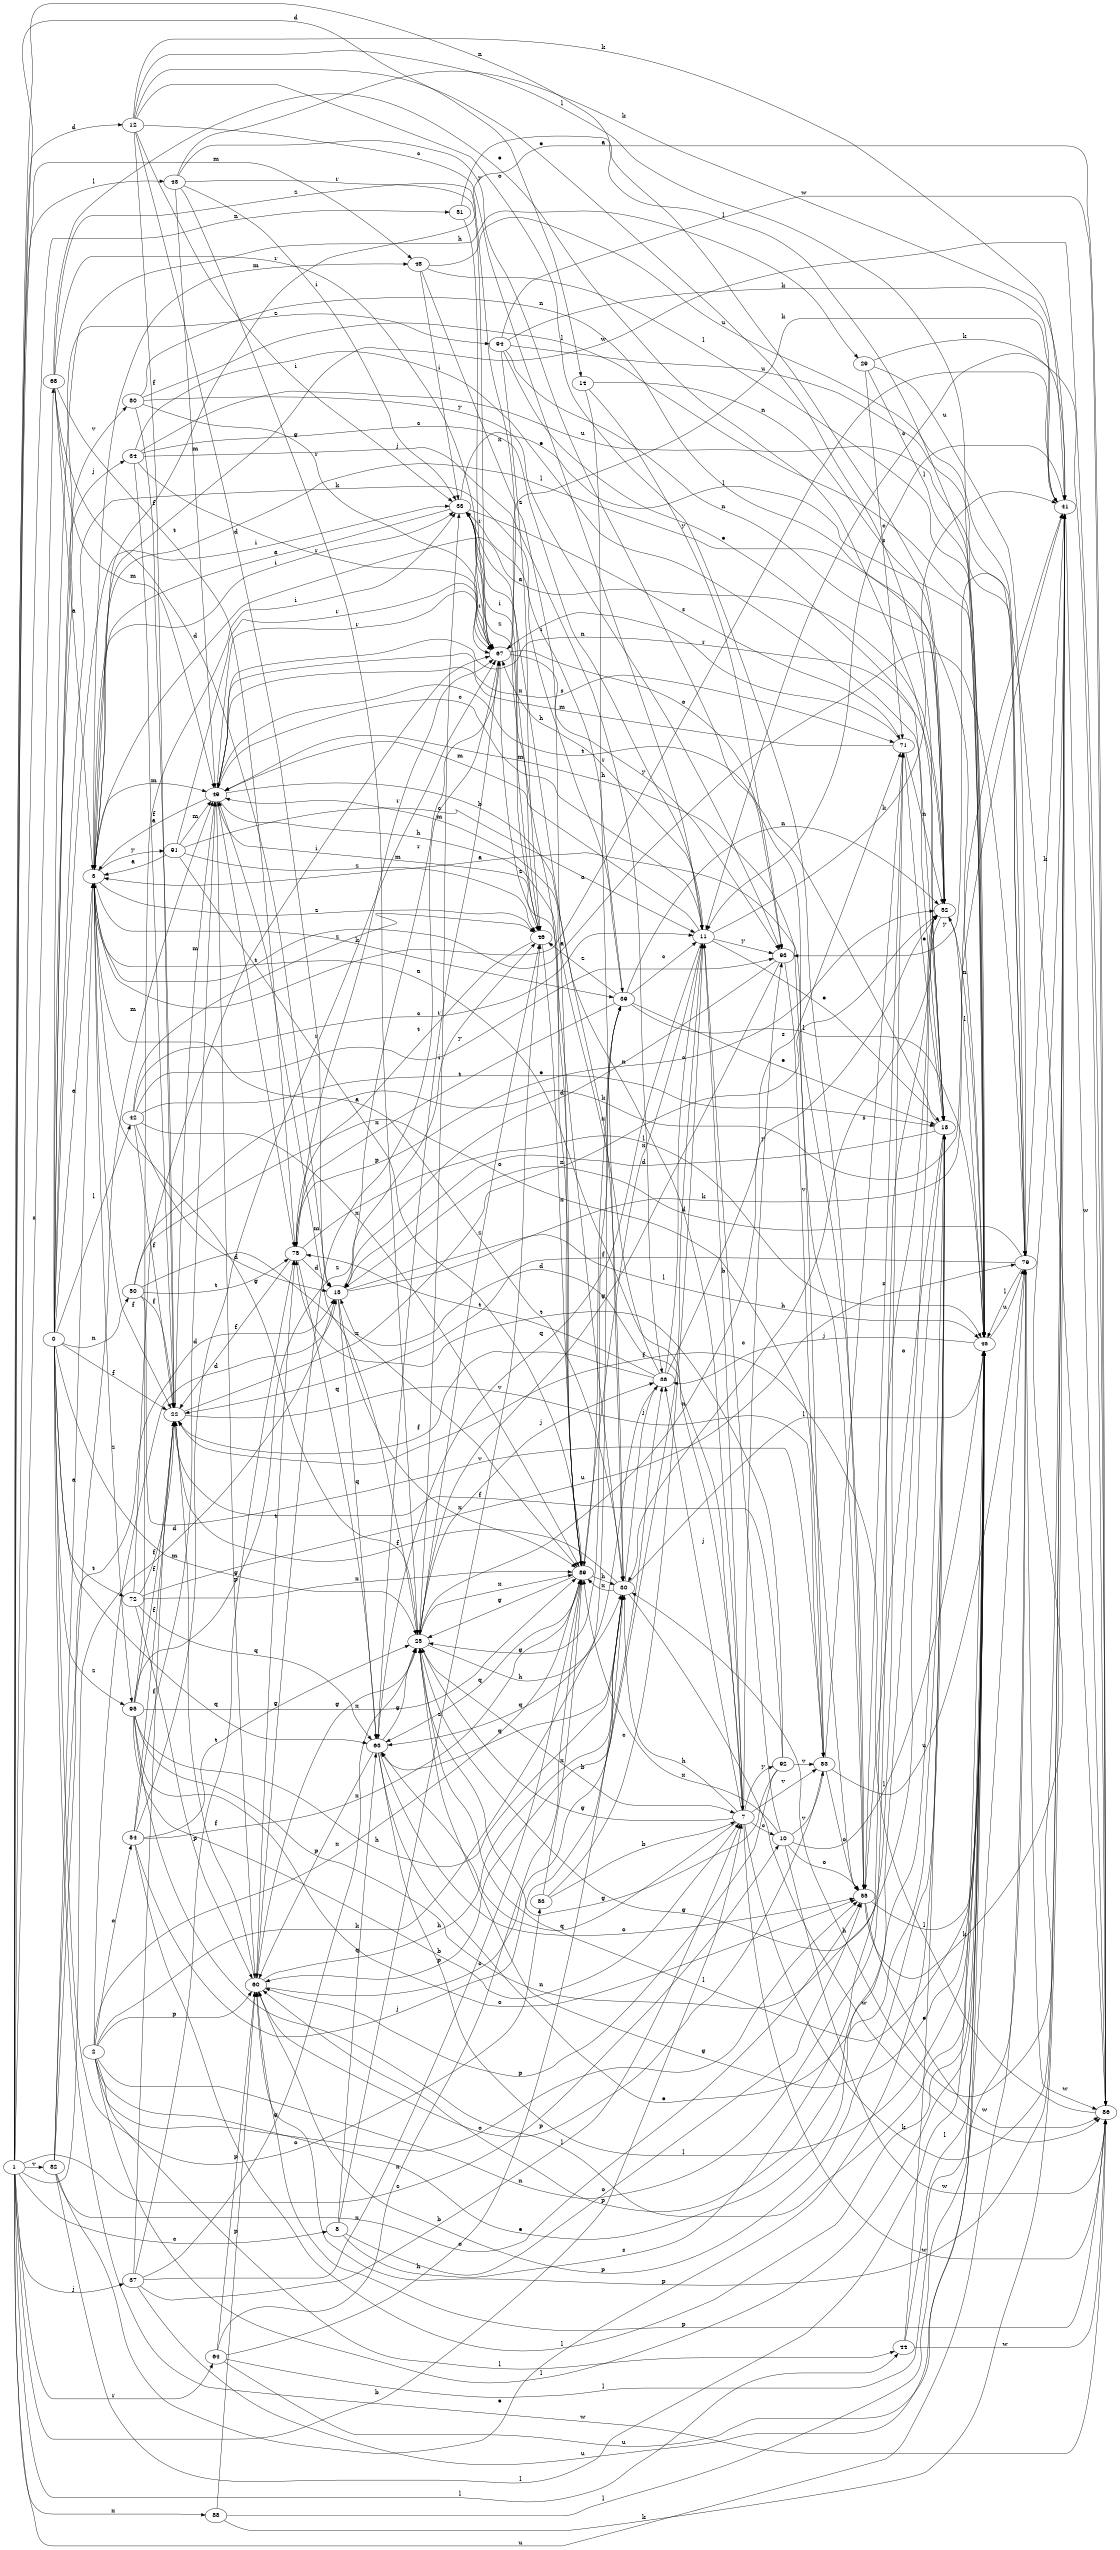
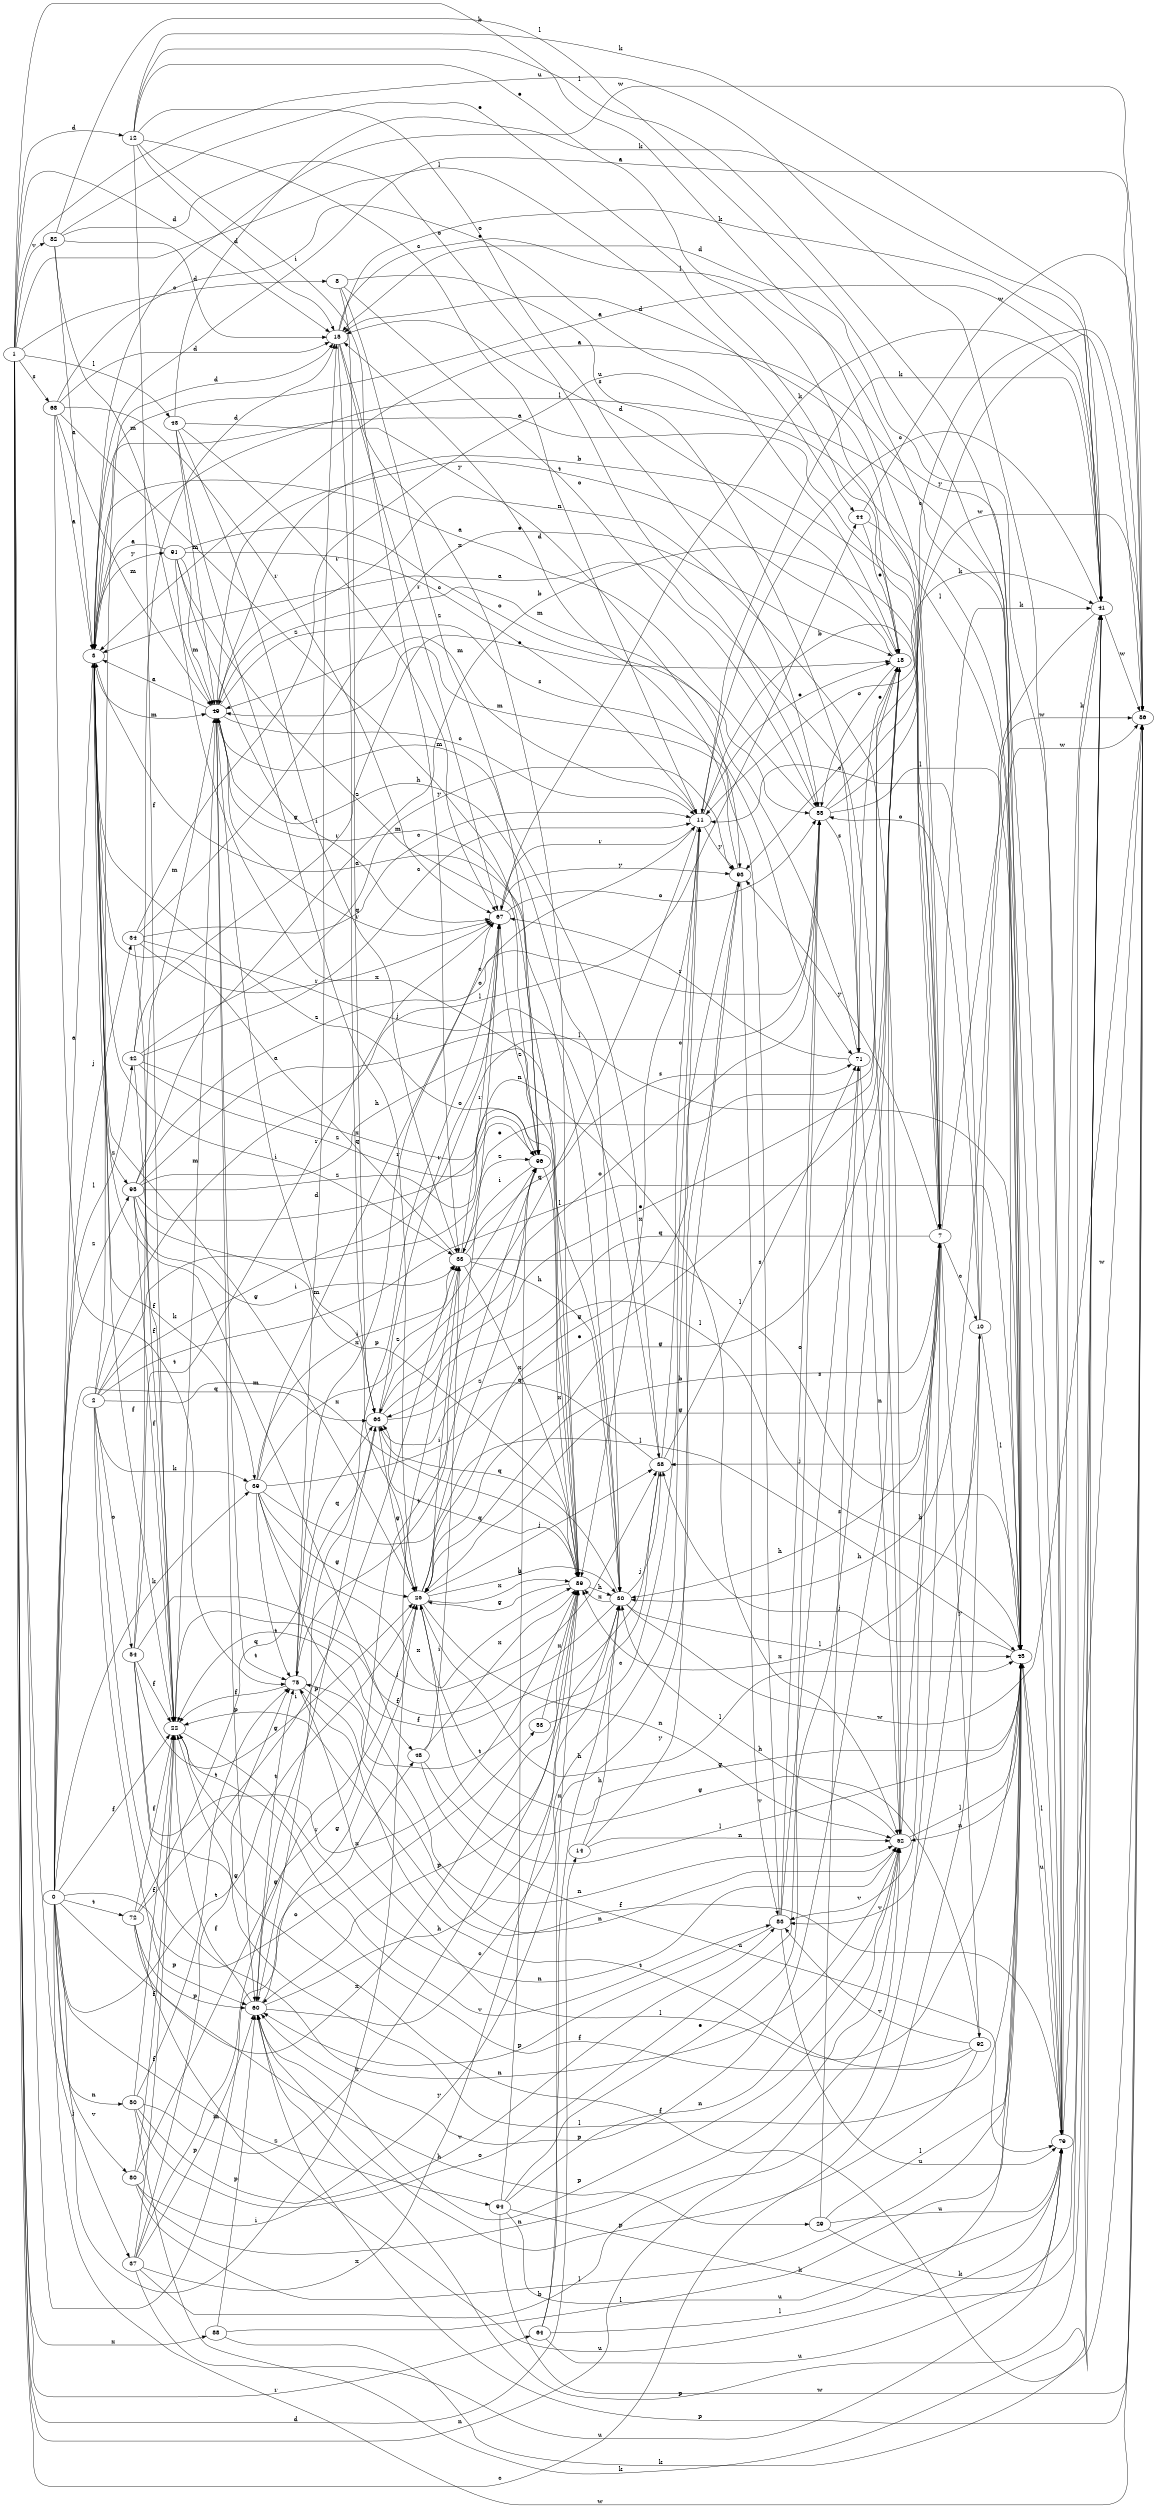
(460, 212) -> none
none -> (520, 626)
(541, 938) -> (540, 1162)
(199, 1080) -> (343, 1615)
(600, 1218) -> (414, 1666)
(637, 1851) -> (920, 1541)
(236, 2173) -> (203, 2142)
